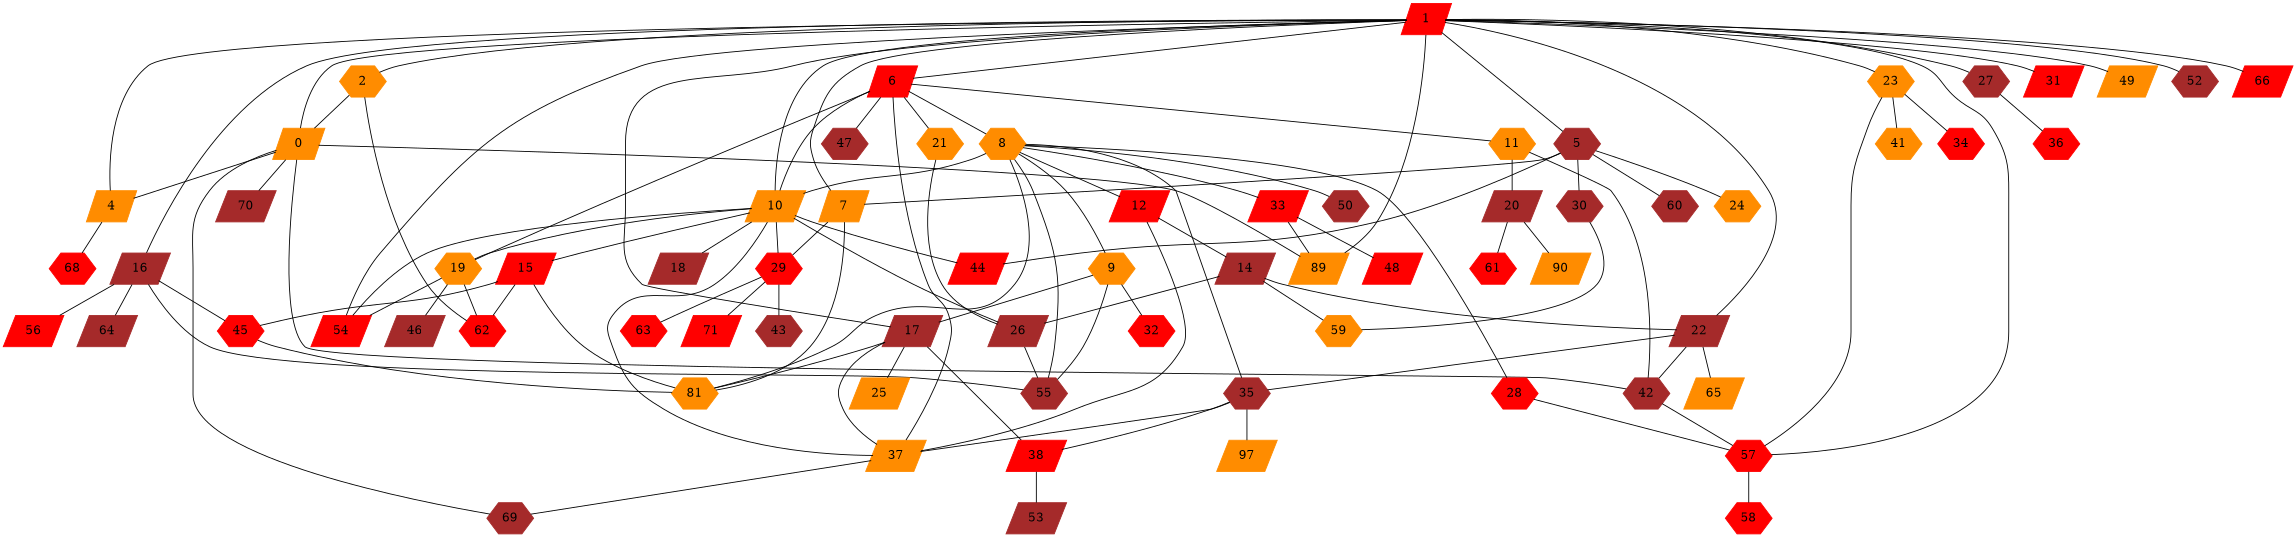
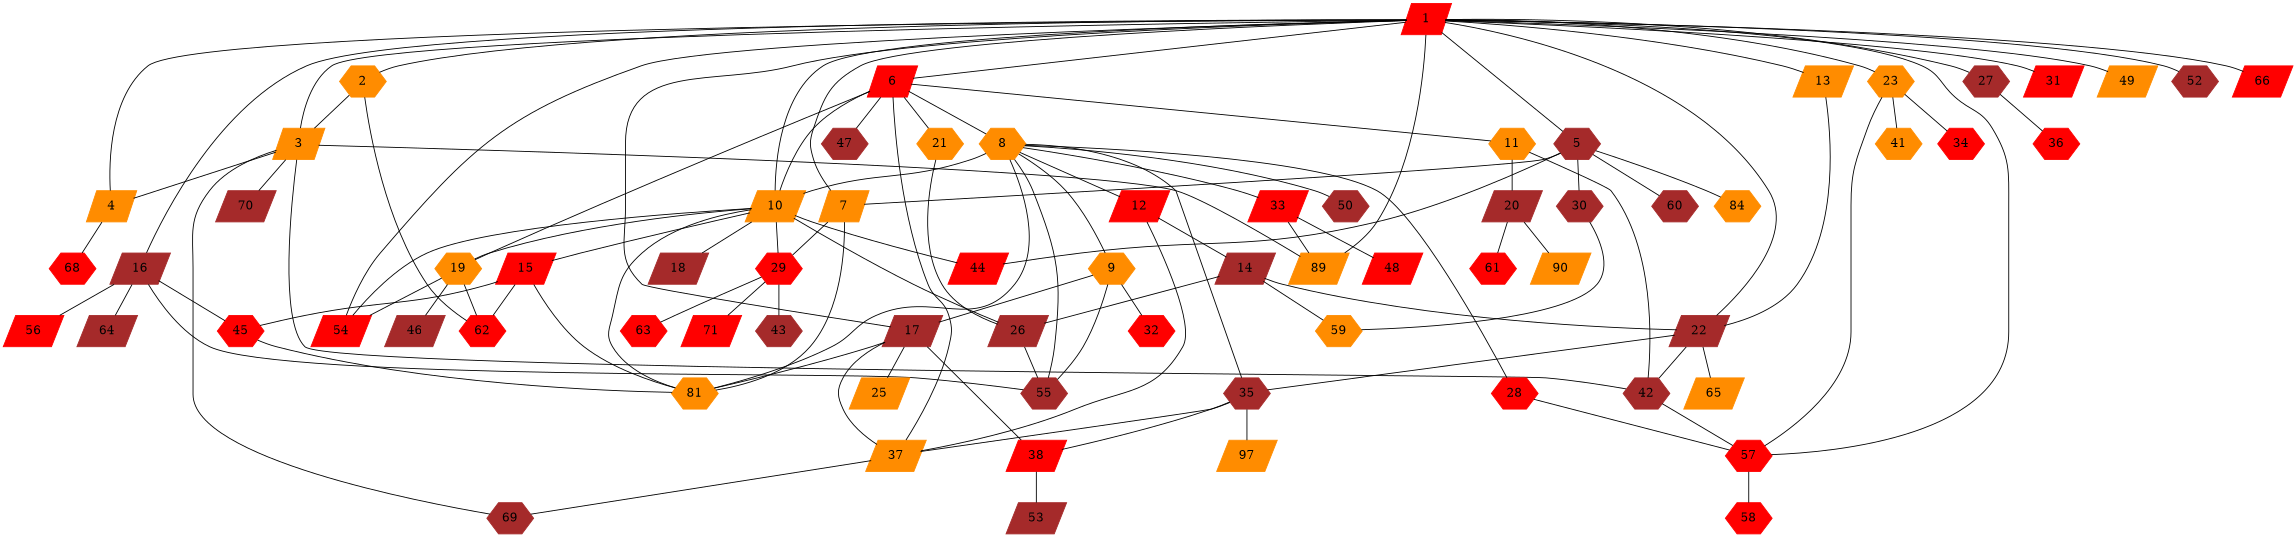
none -> (1823, 81)
(299, 144) -> (299, 144)
(1737, 206) -> (1737, 206)
(628, 380) -> (623, 277)
